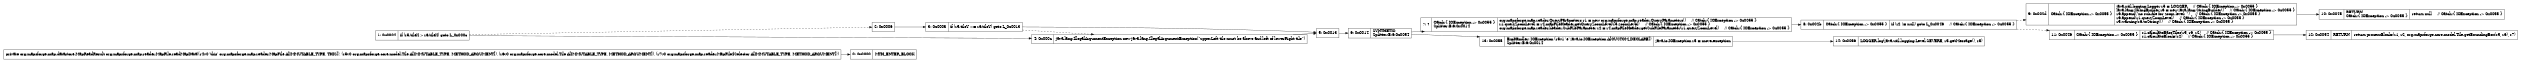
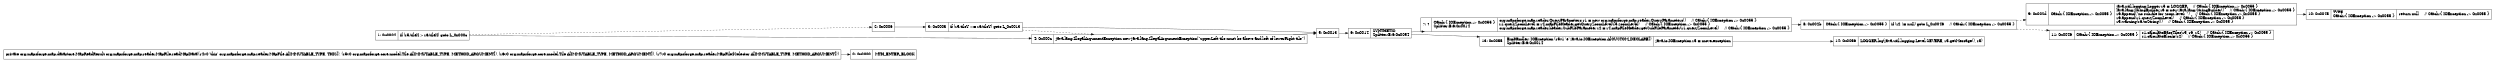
(2354, 12) -> (2338, 12)
(2412, 35) -> none
